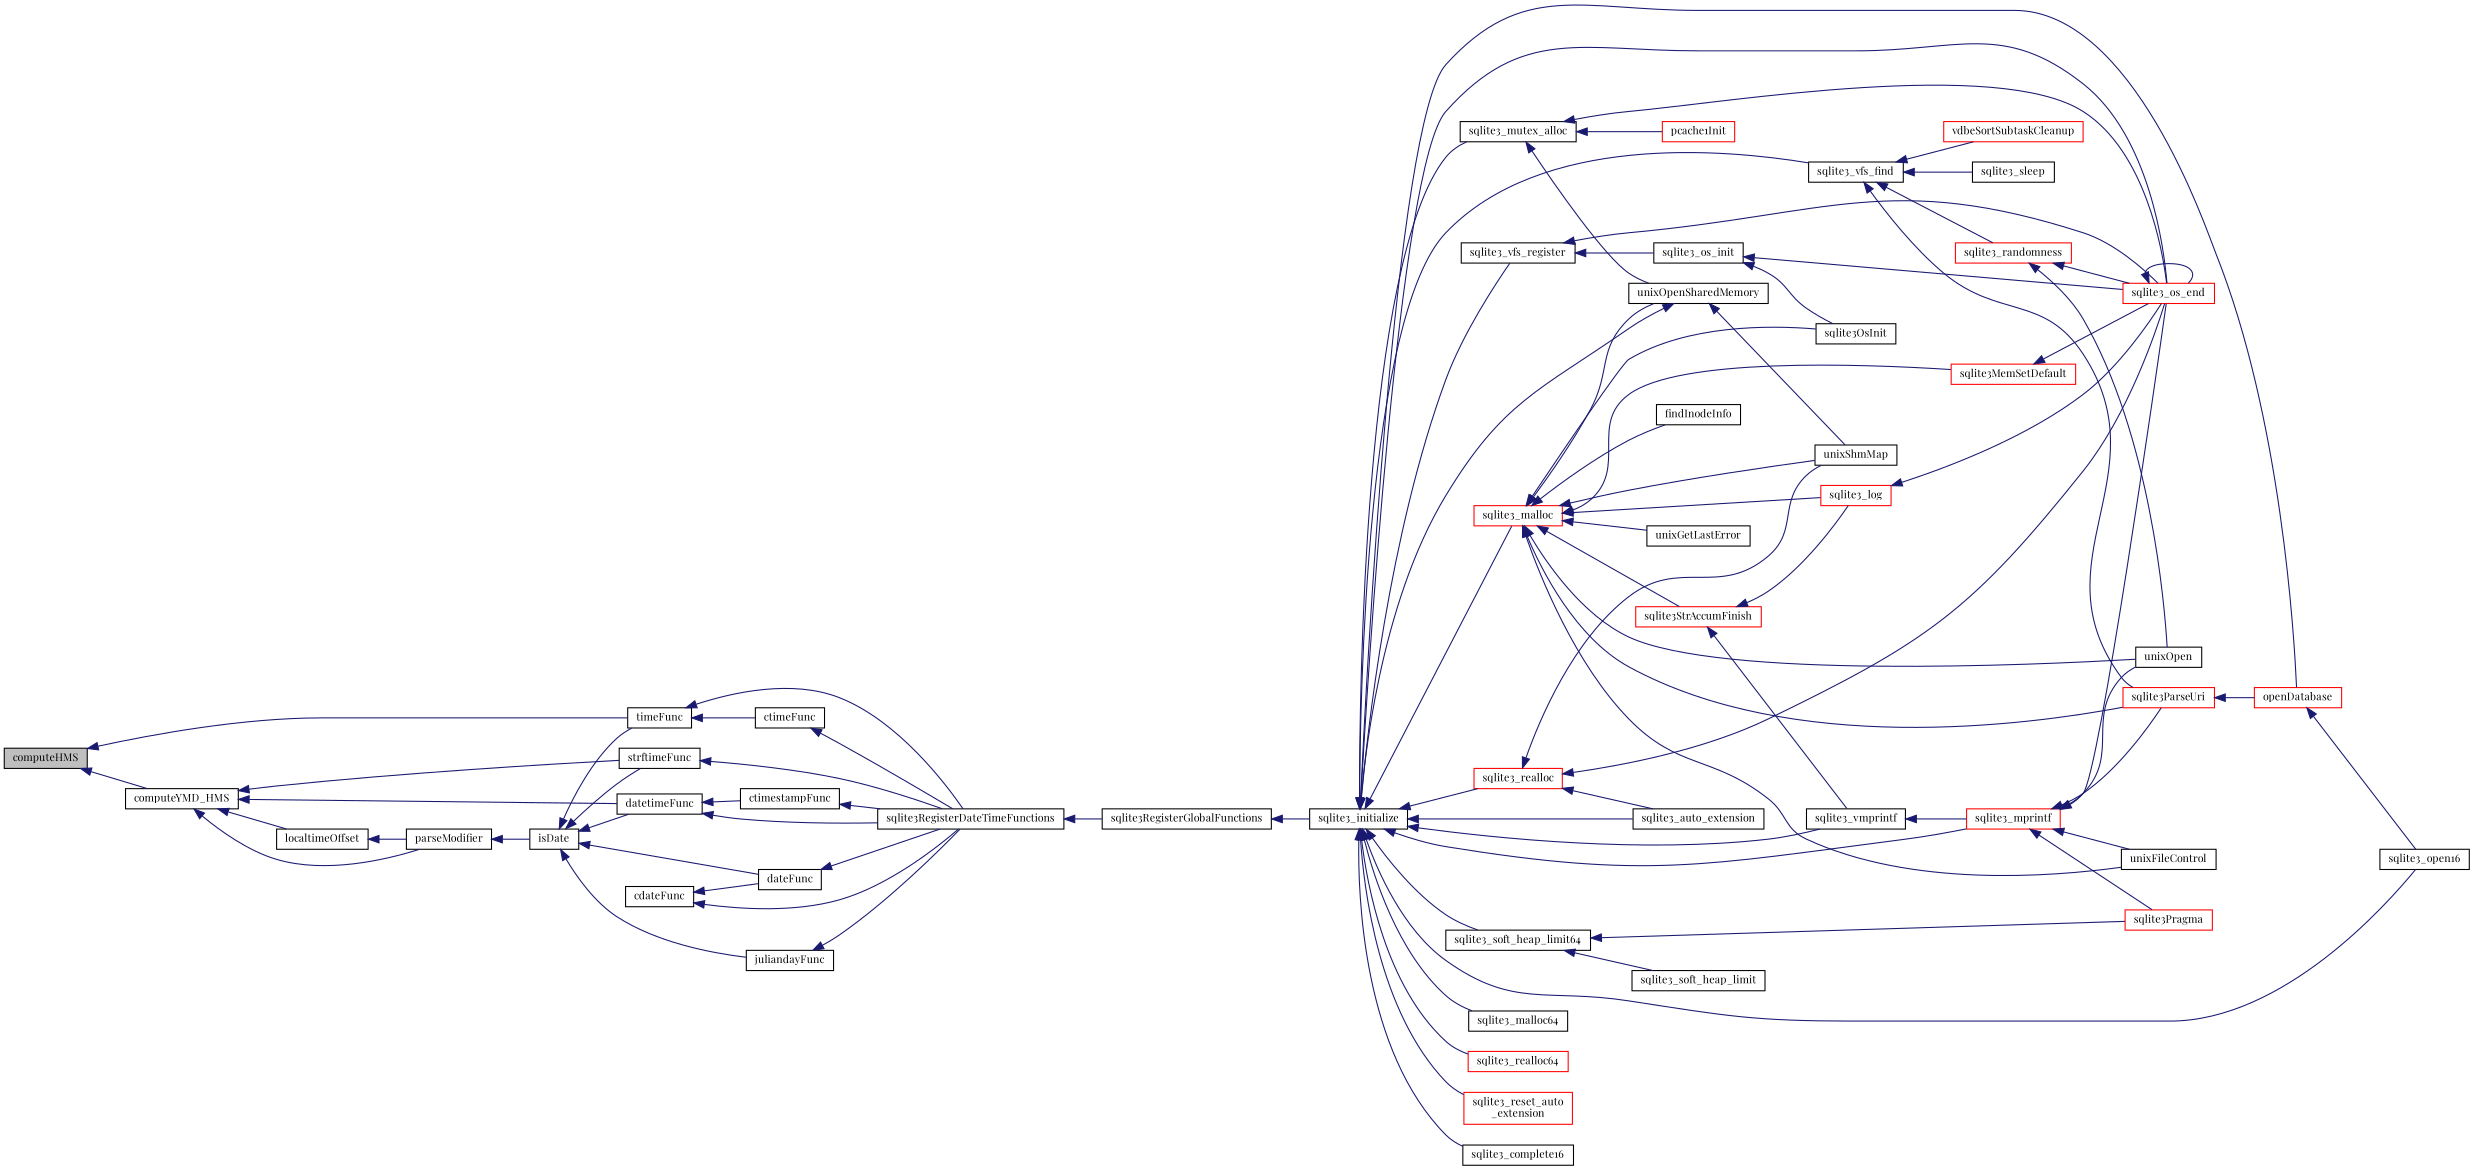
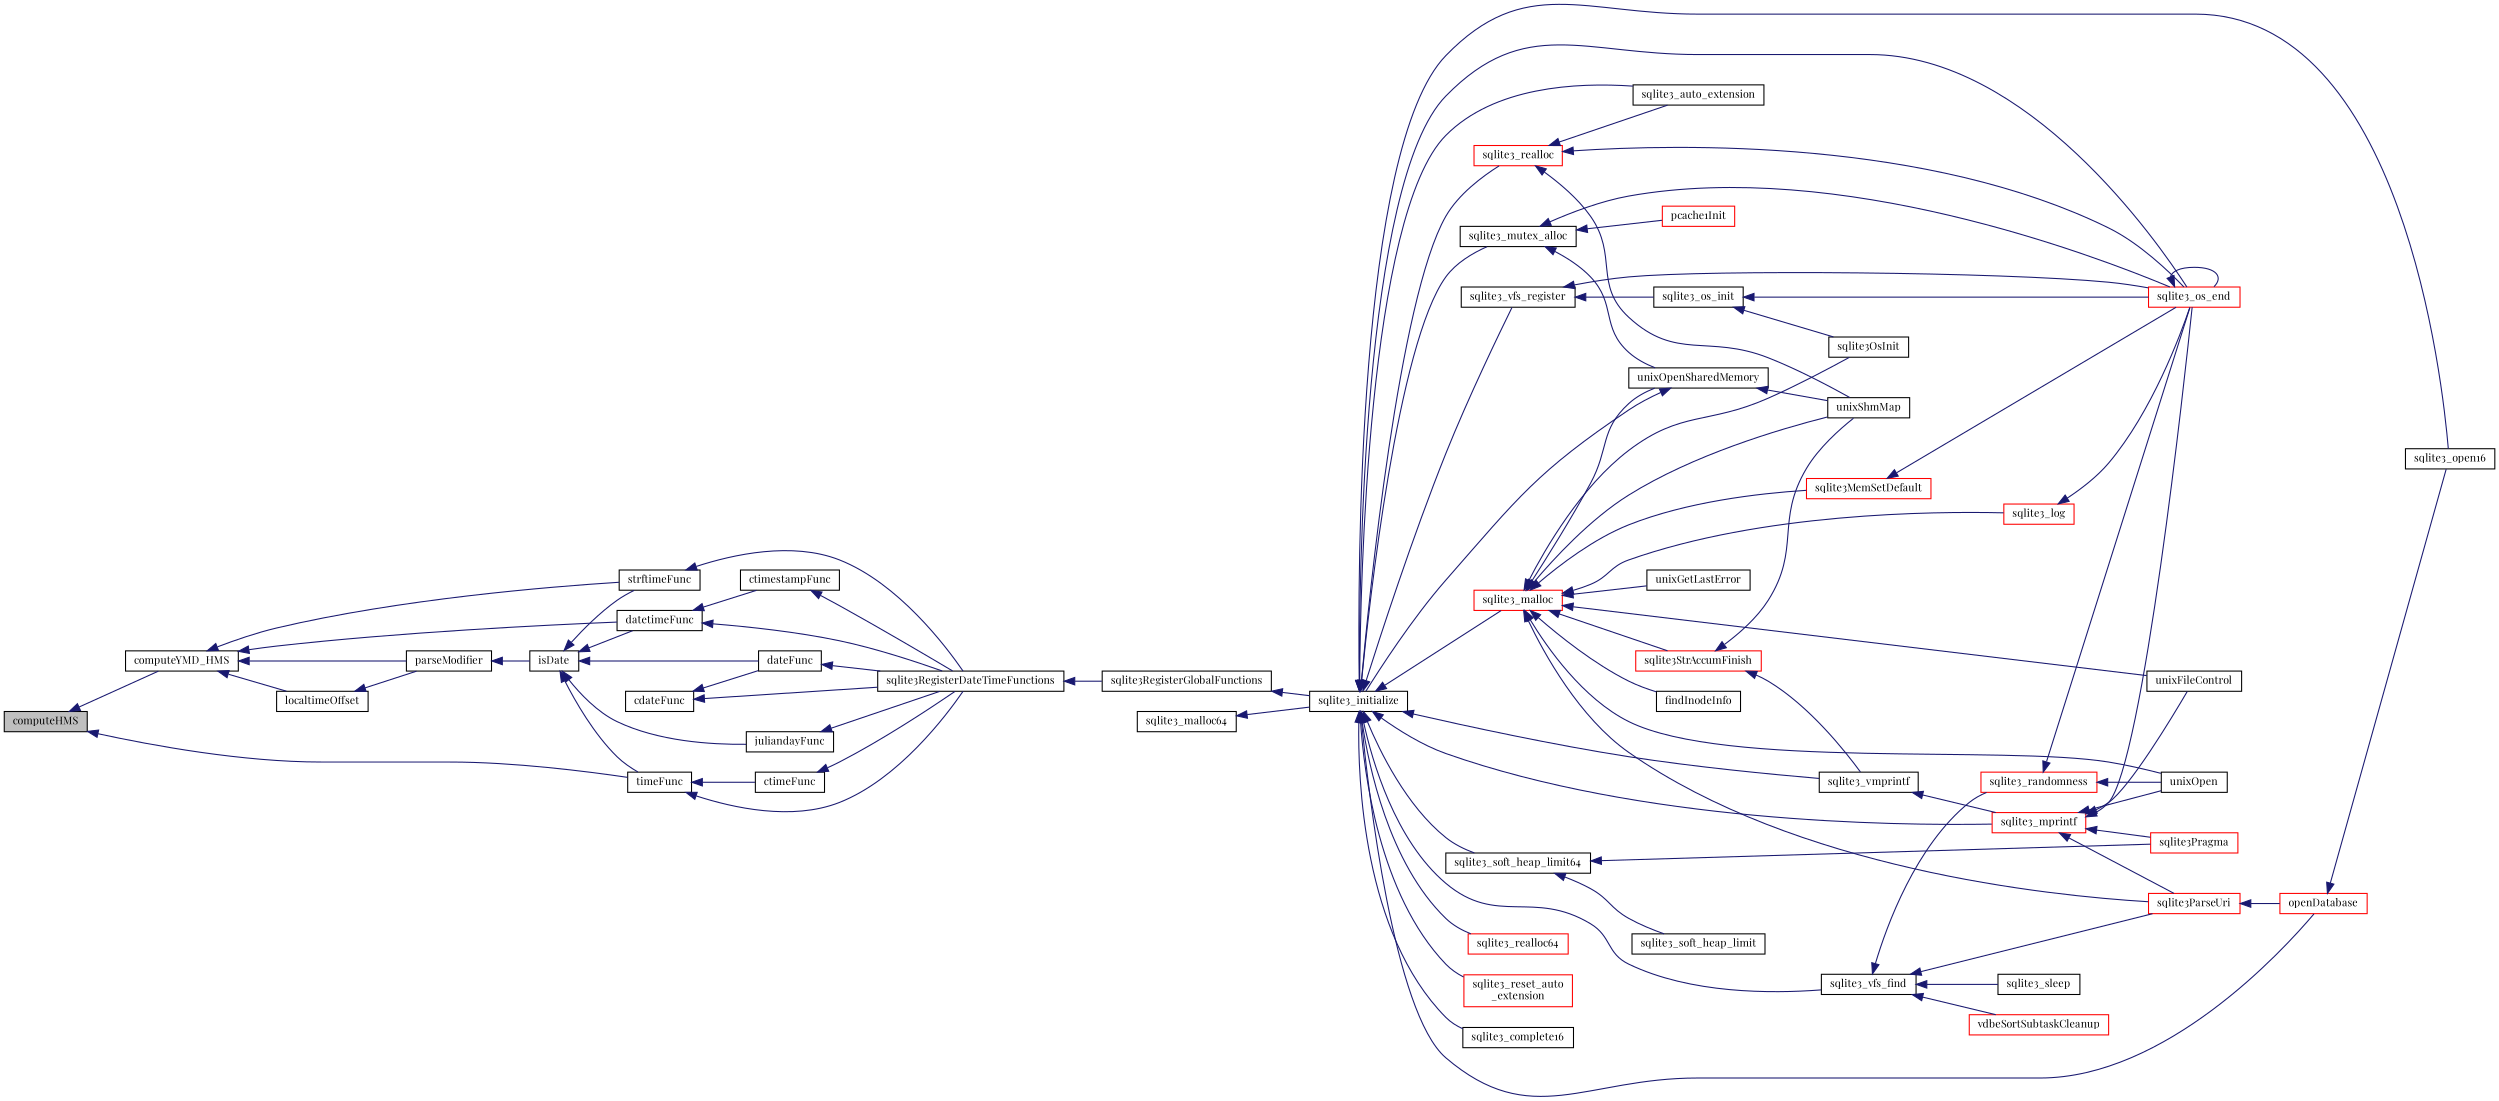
(1804, 561) -> (1788, 531)
(1401, 937) -> (1278, 711)
